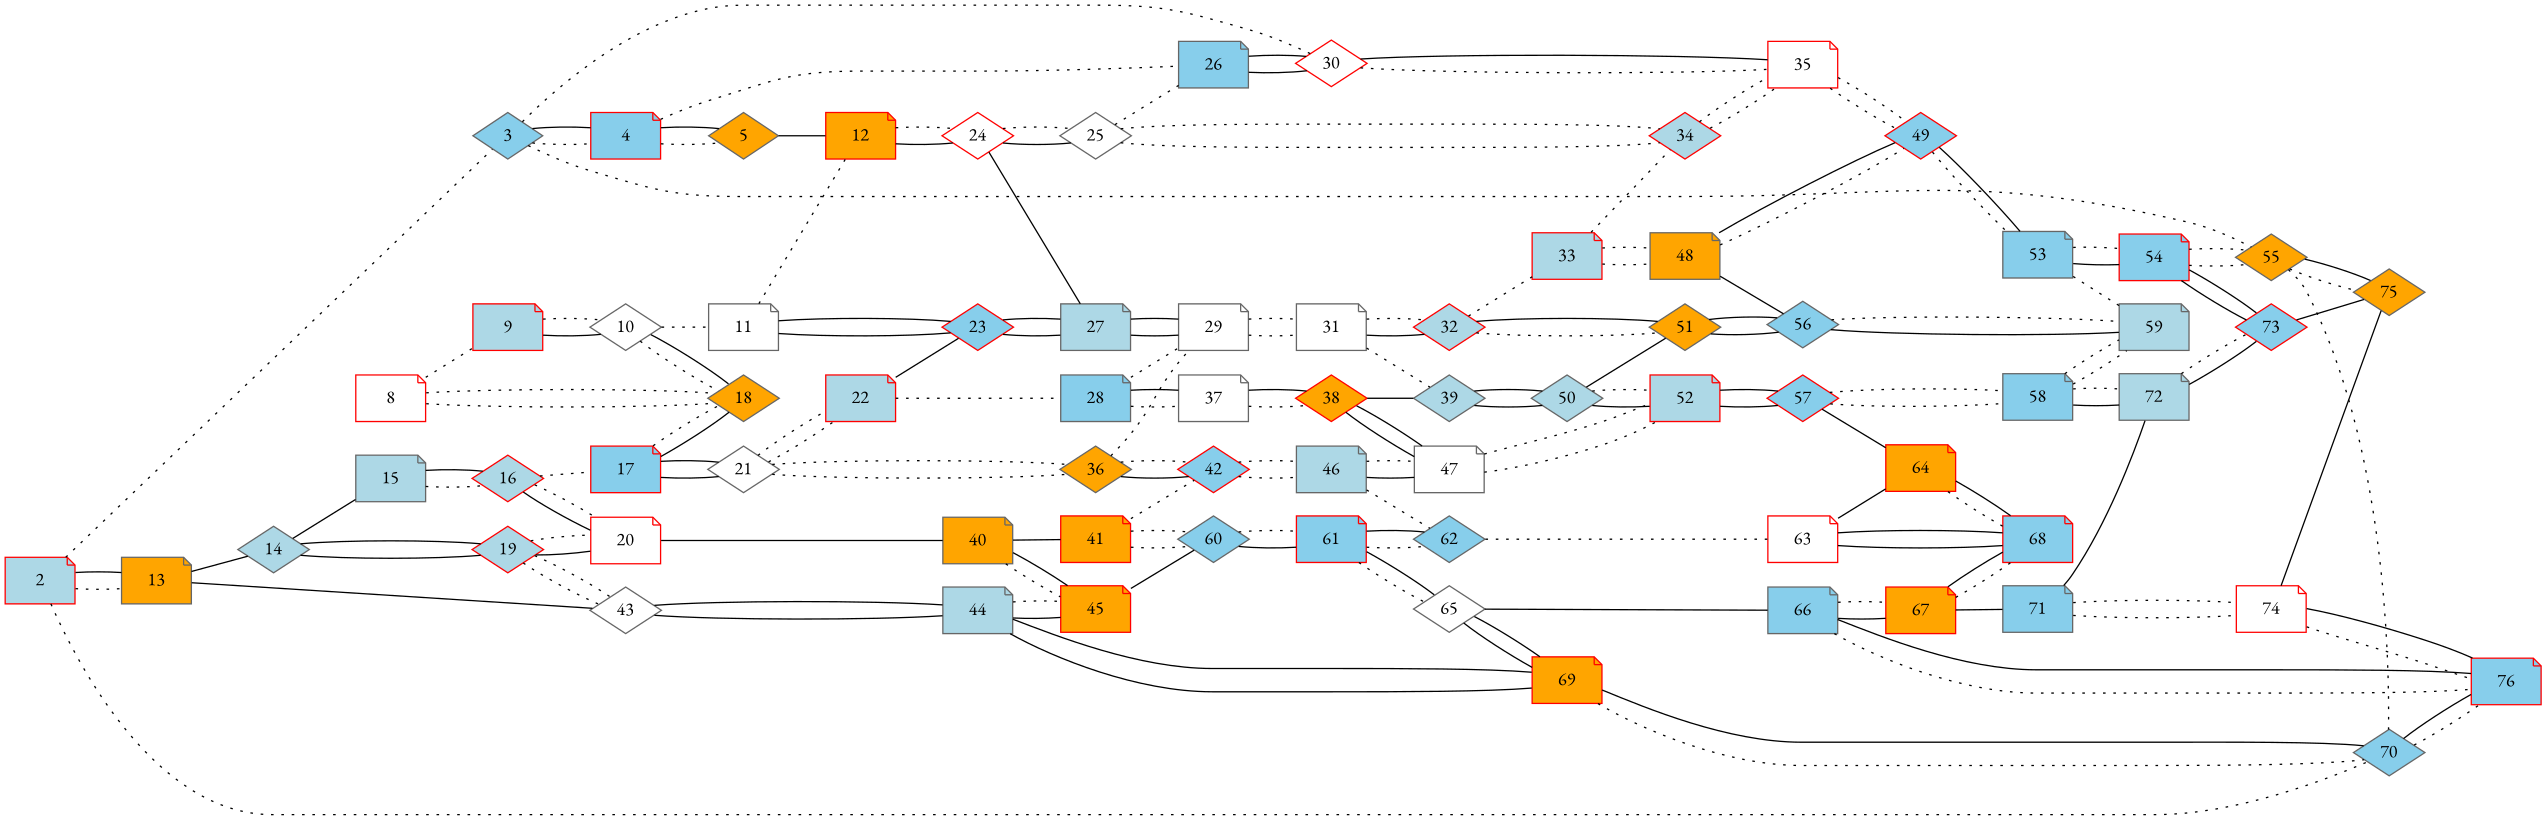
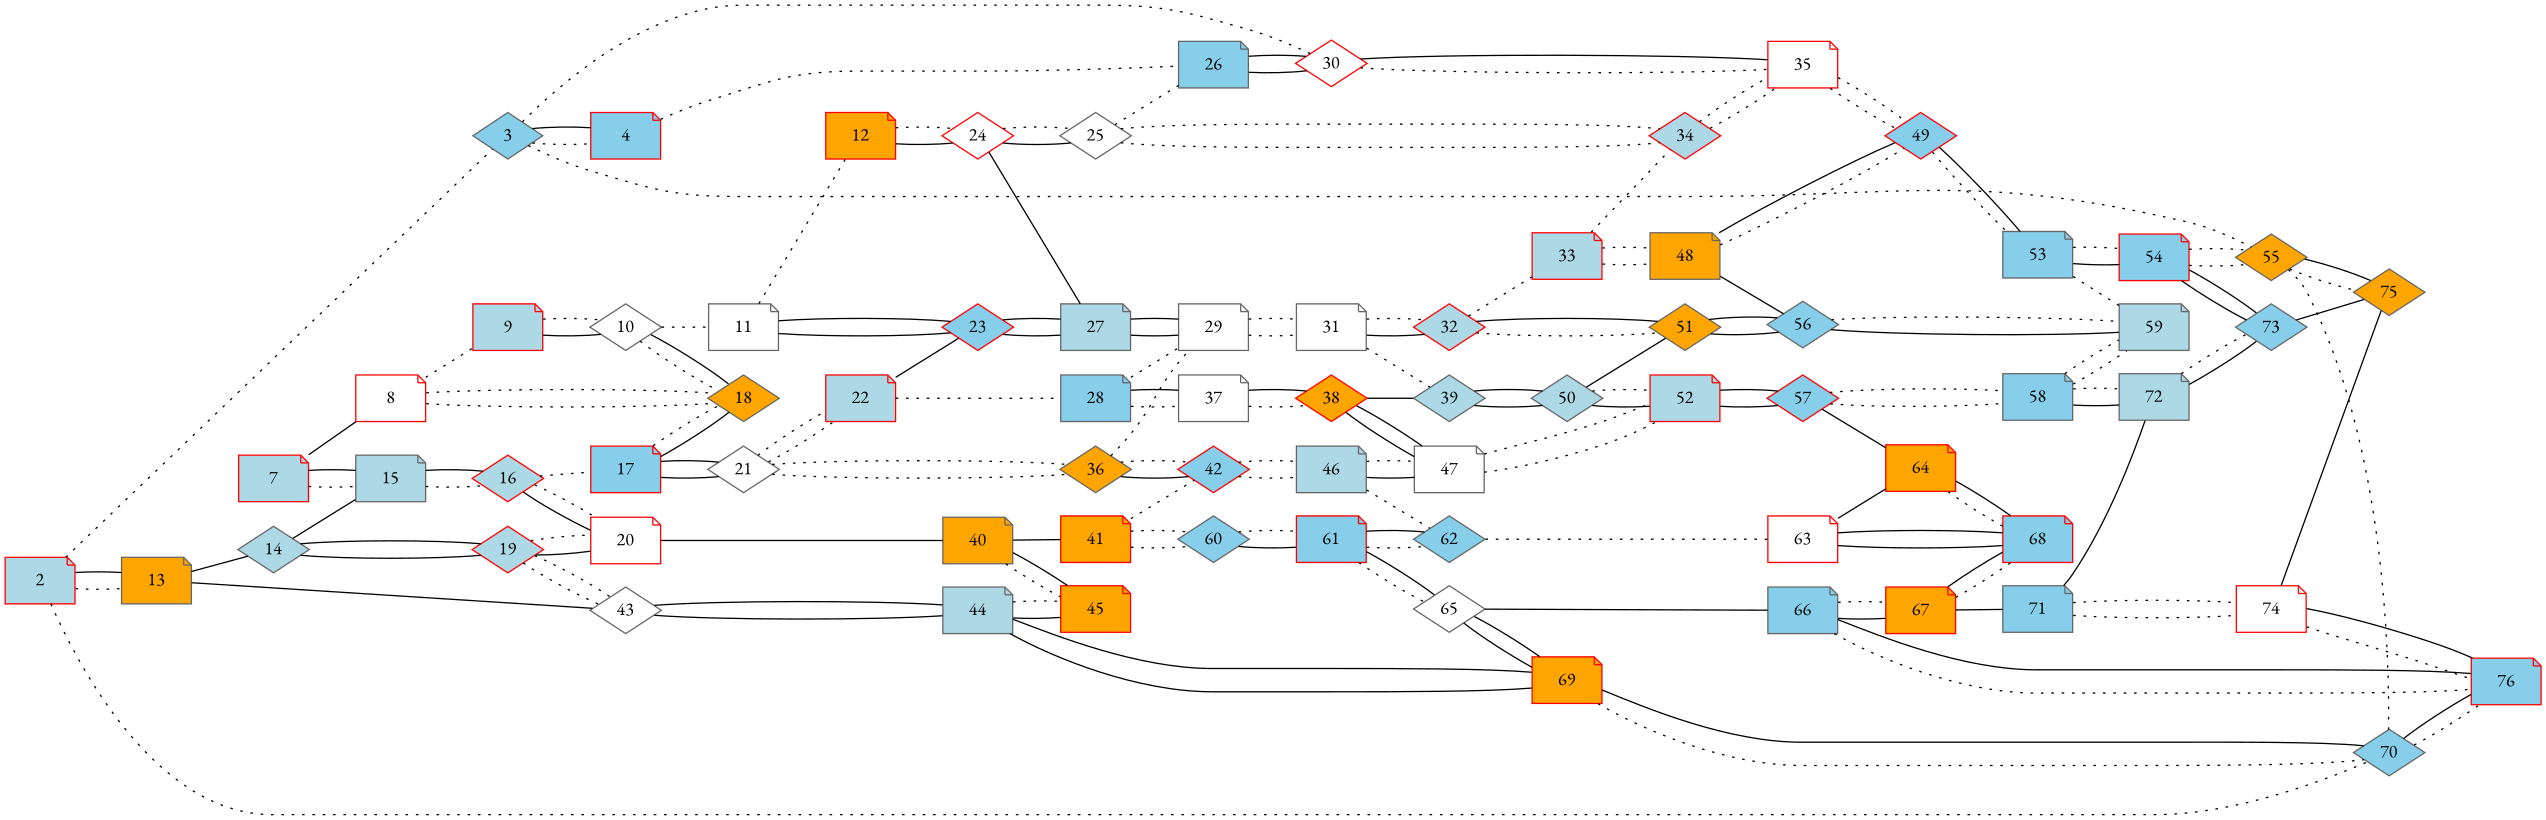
(744, 136) -> none
(2271, 327) -> (2271, 327)
none -> (274, 478)
(1163, 569) -> none
